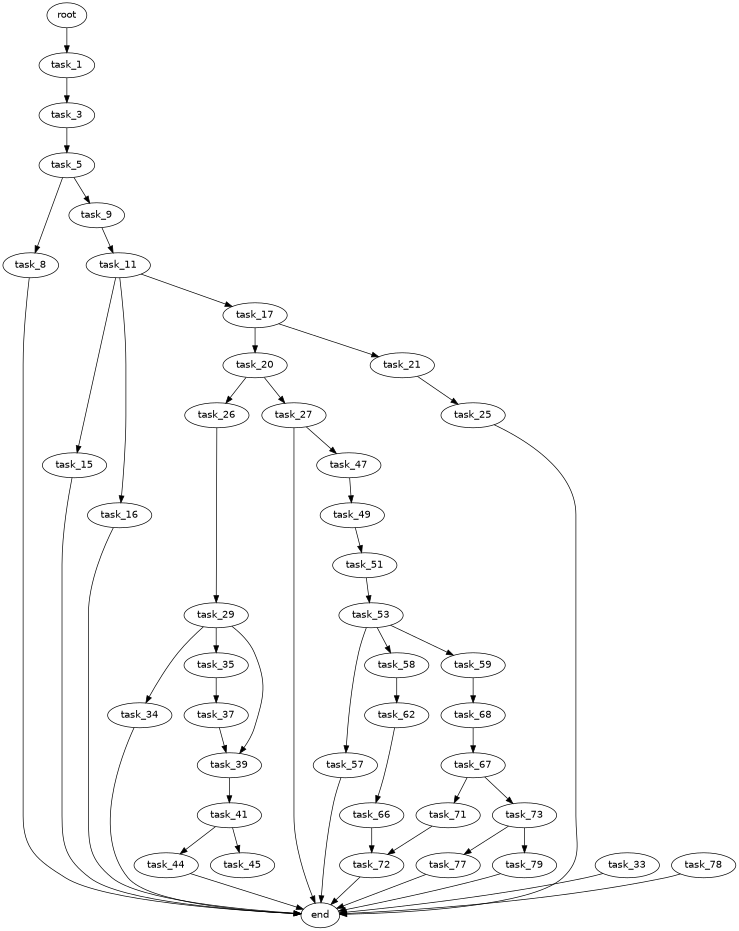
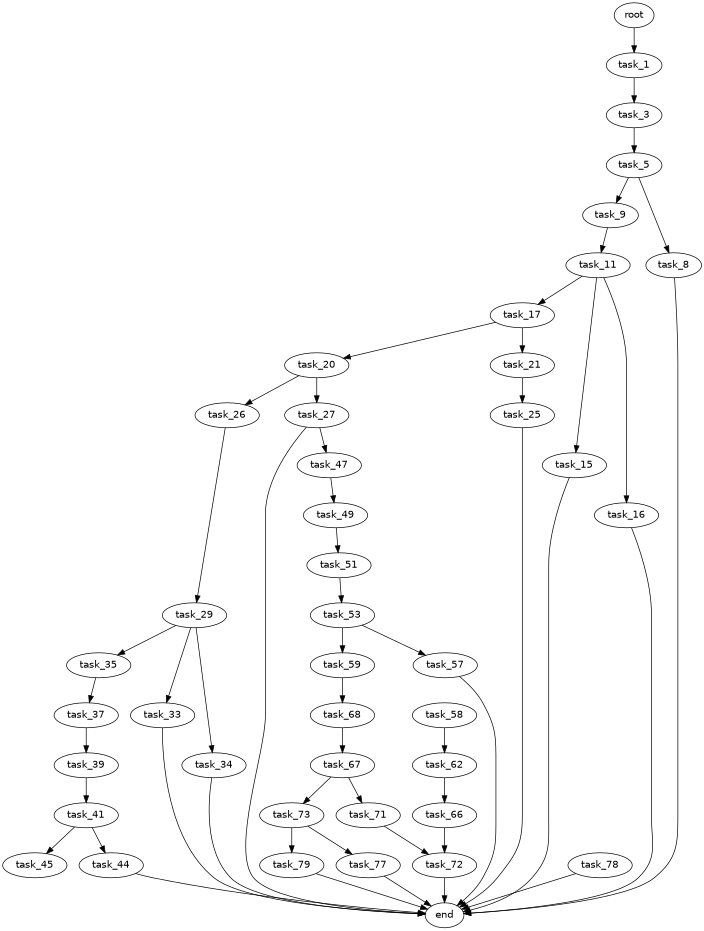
(382, 637) -> none
(263, 684) -> (180, 662)
